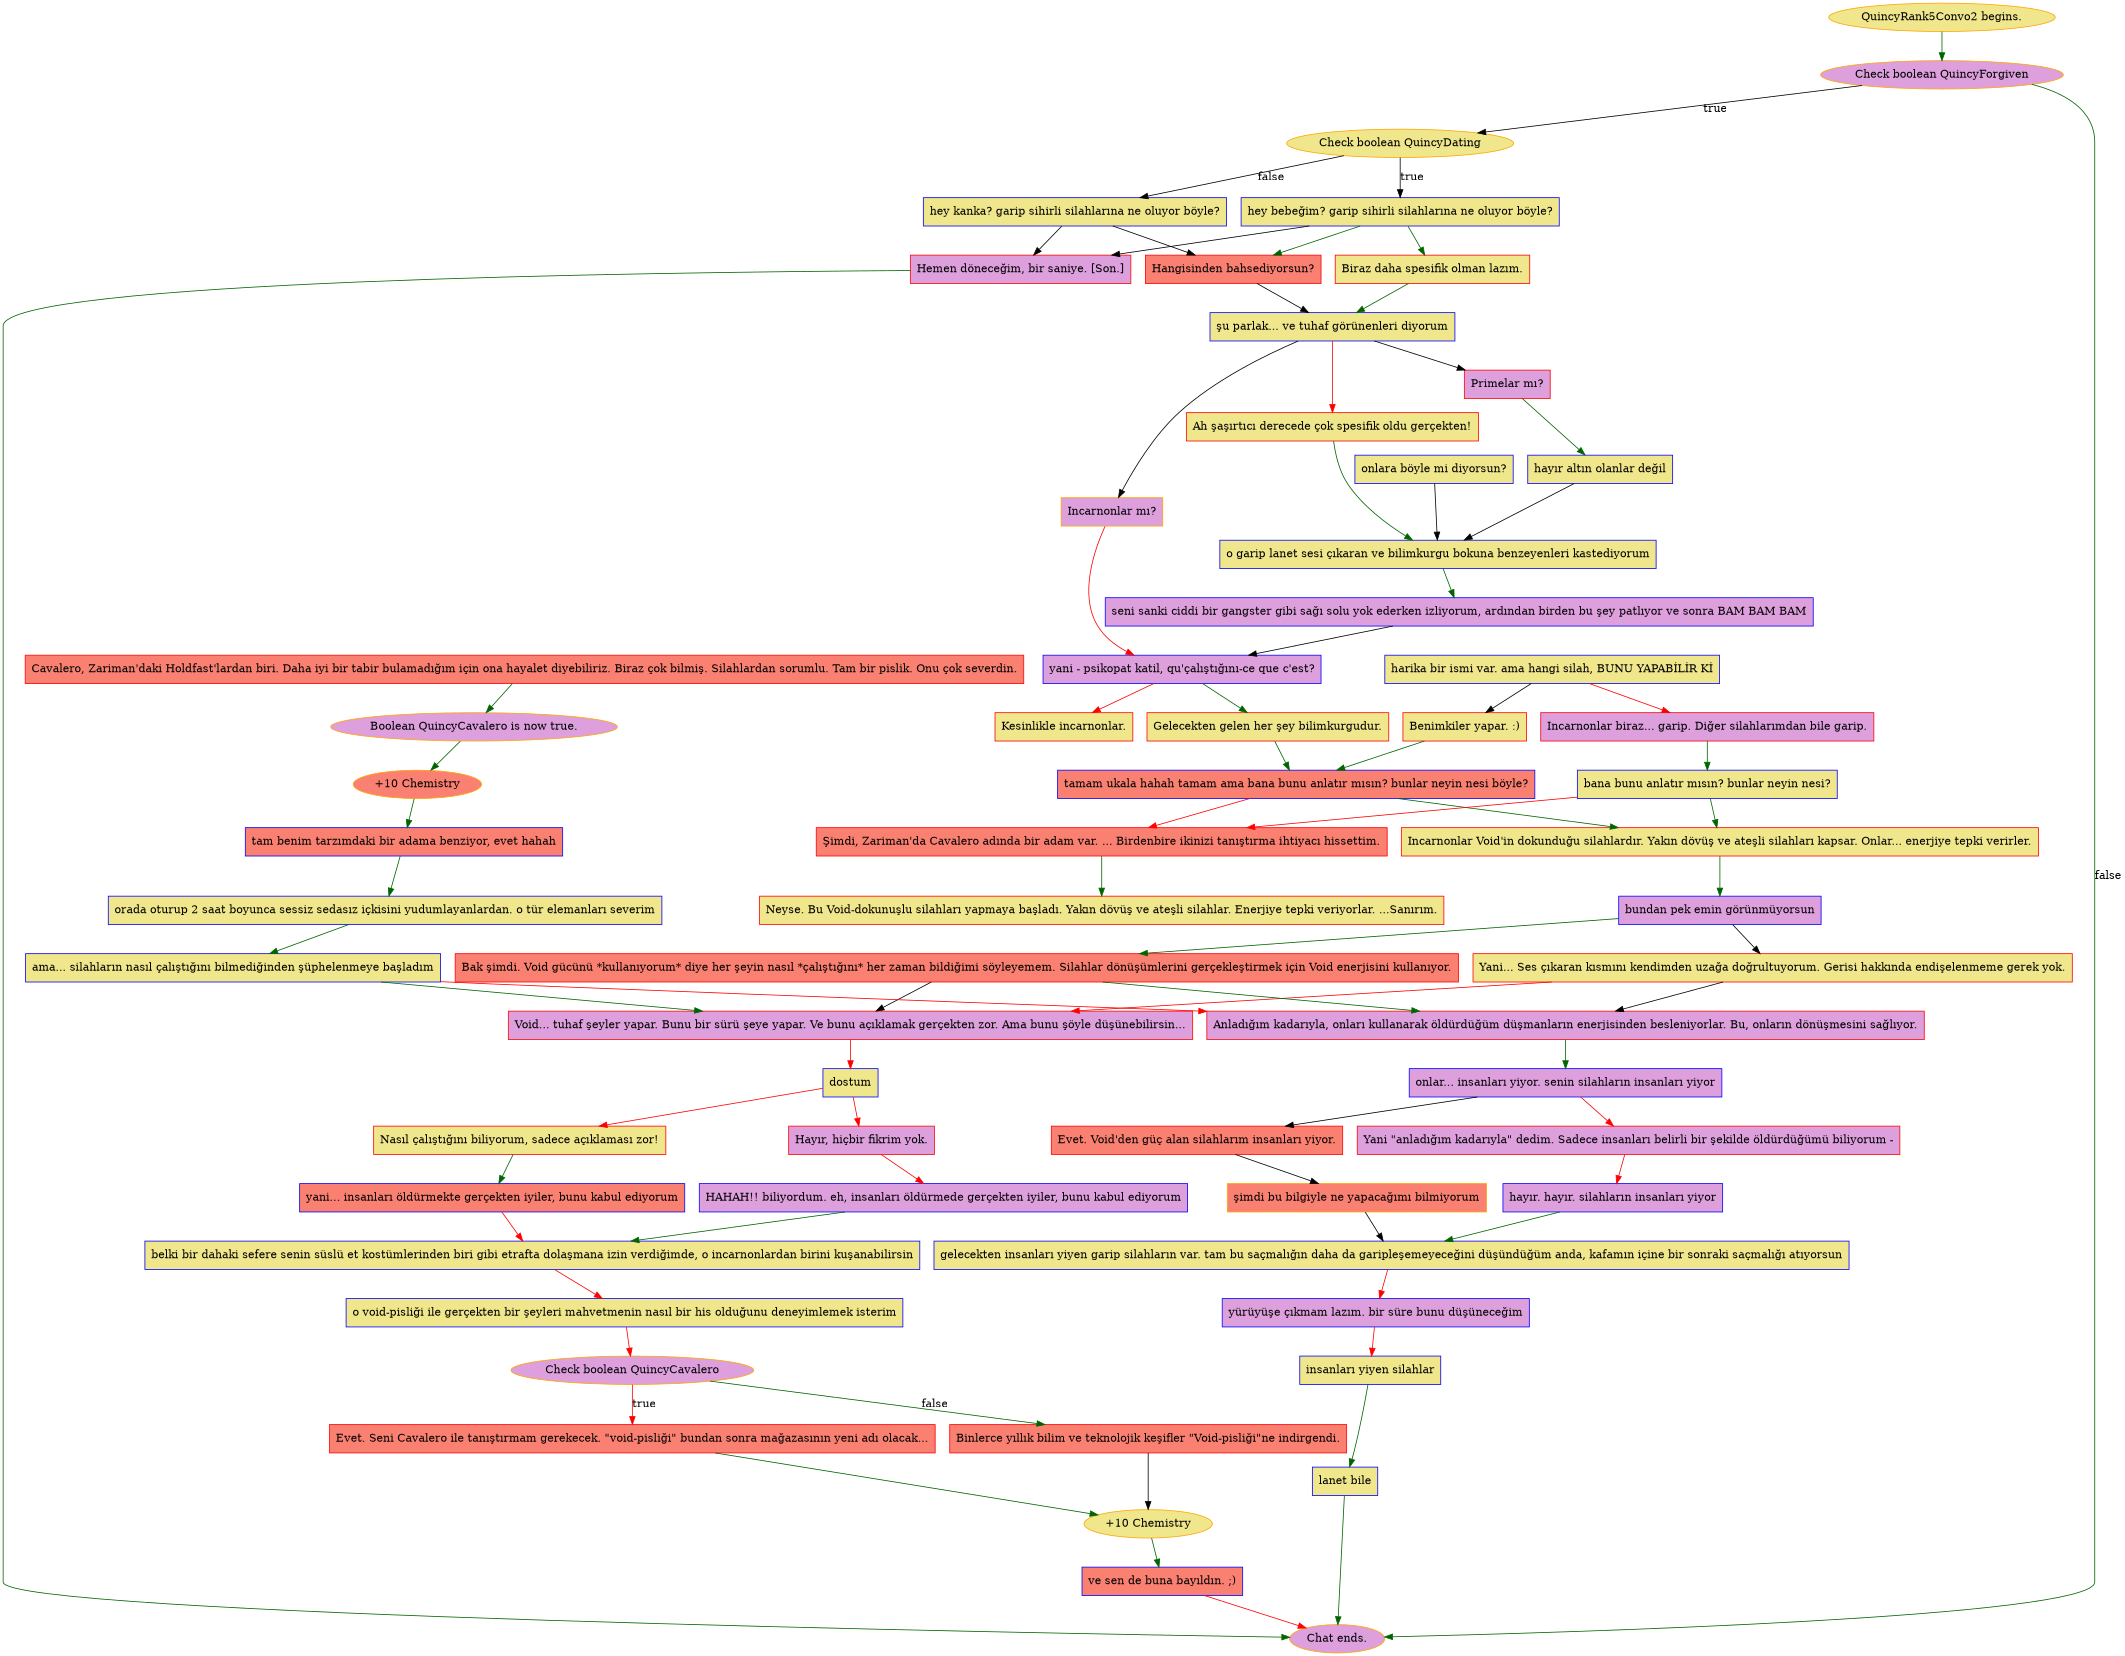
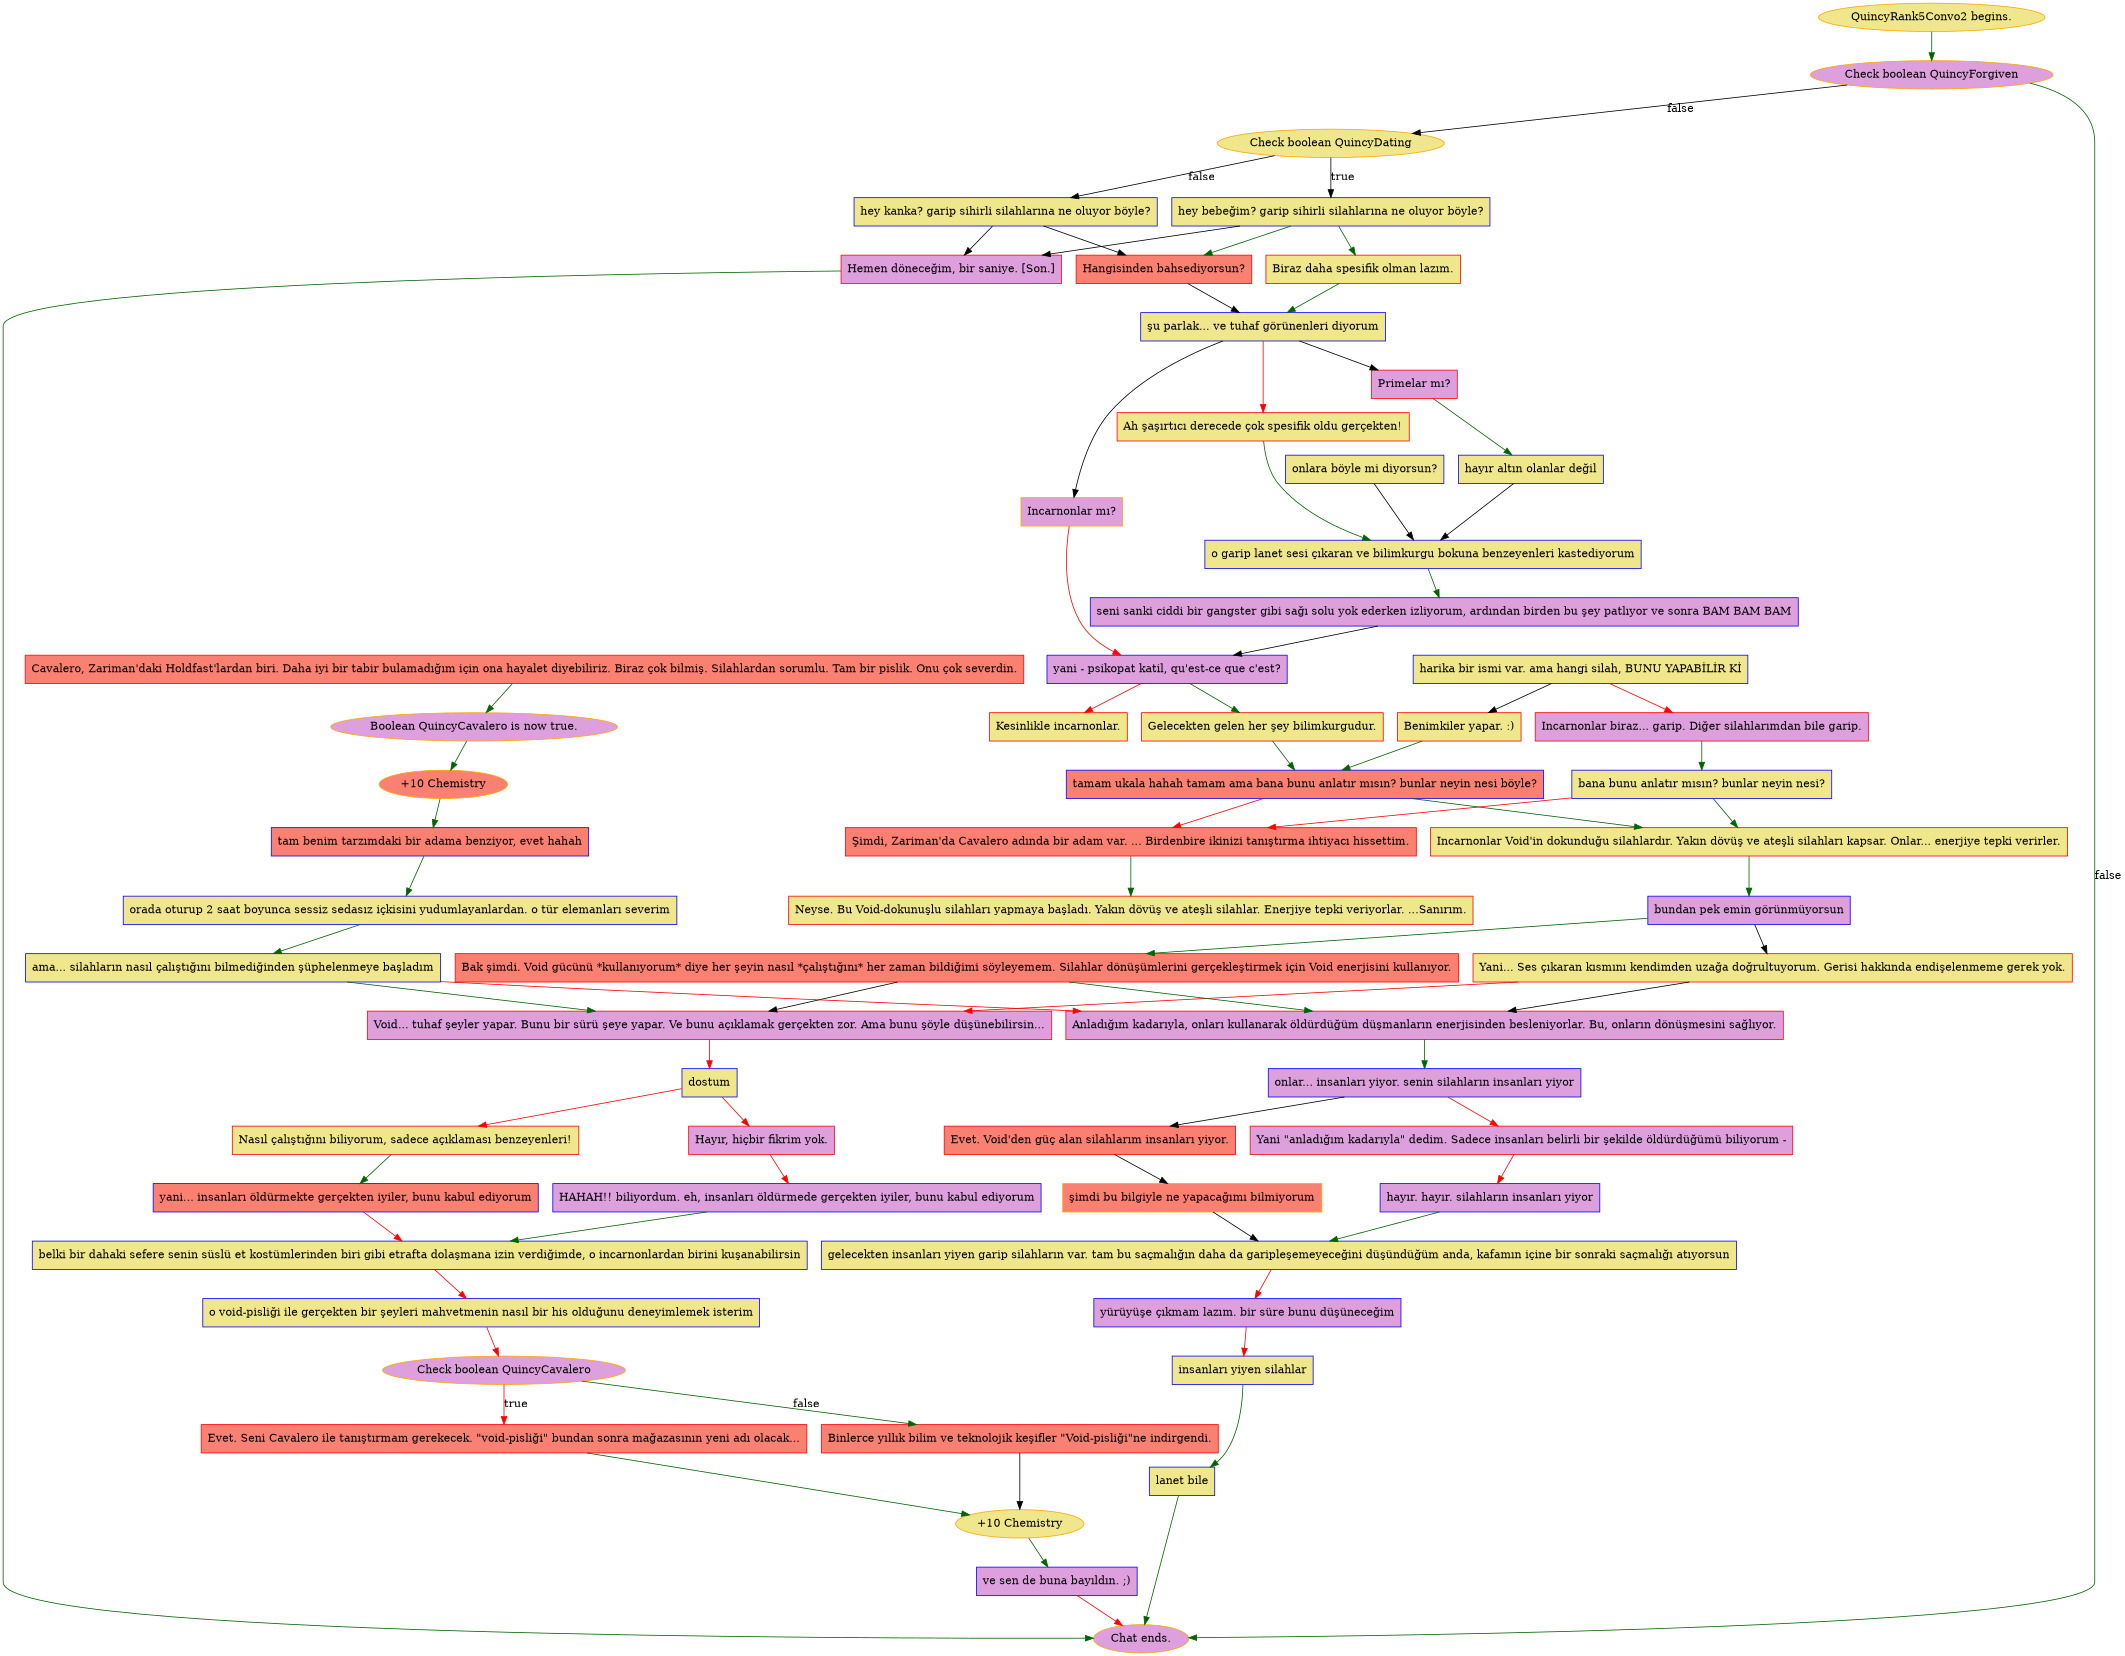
(1716, 109) -> (1681, 109)
(1182, 669) -> (1167, 669)
(520, 1140) -> (406, 1140)
(1162, 1581) -> (1057, 1581)
